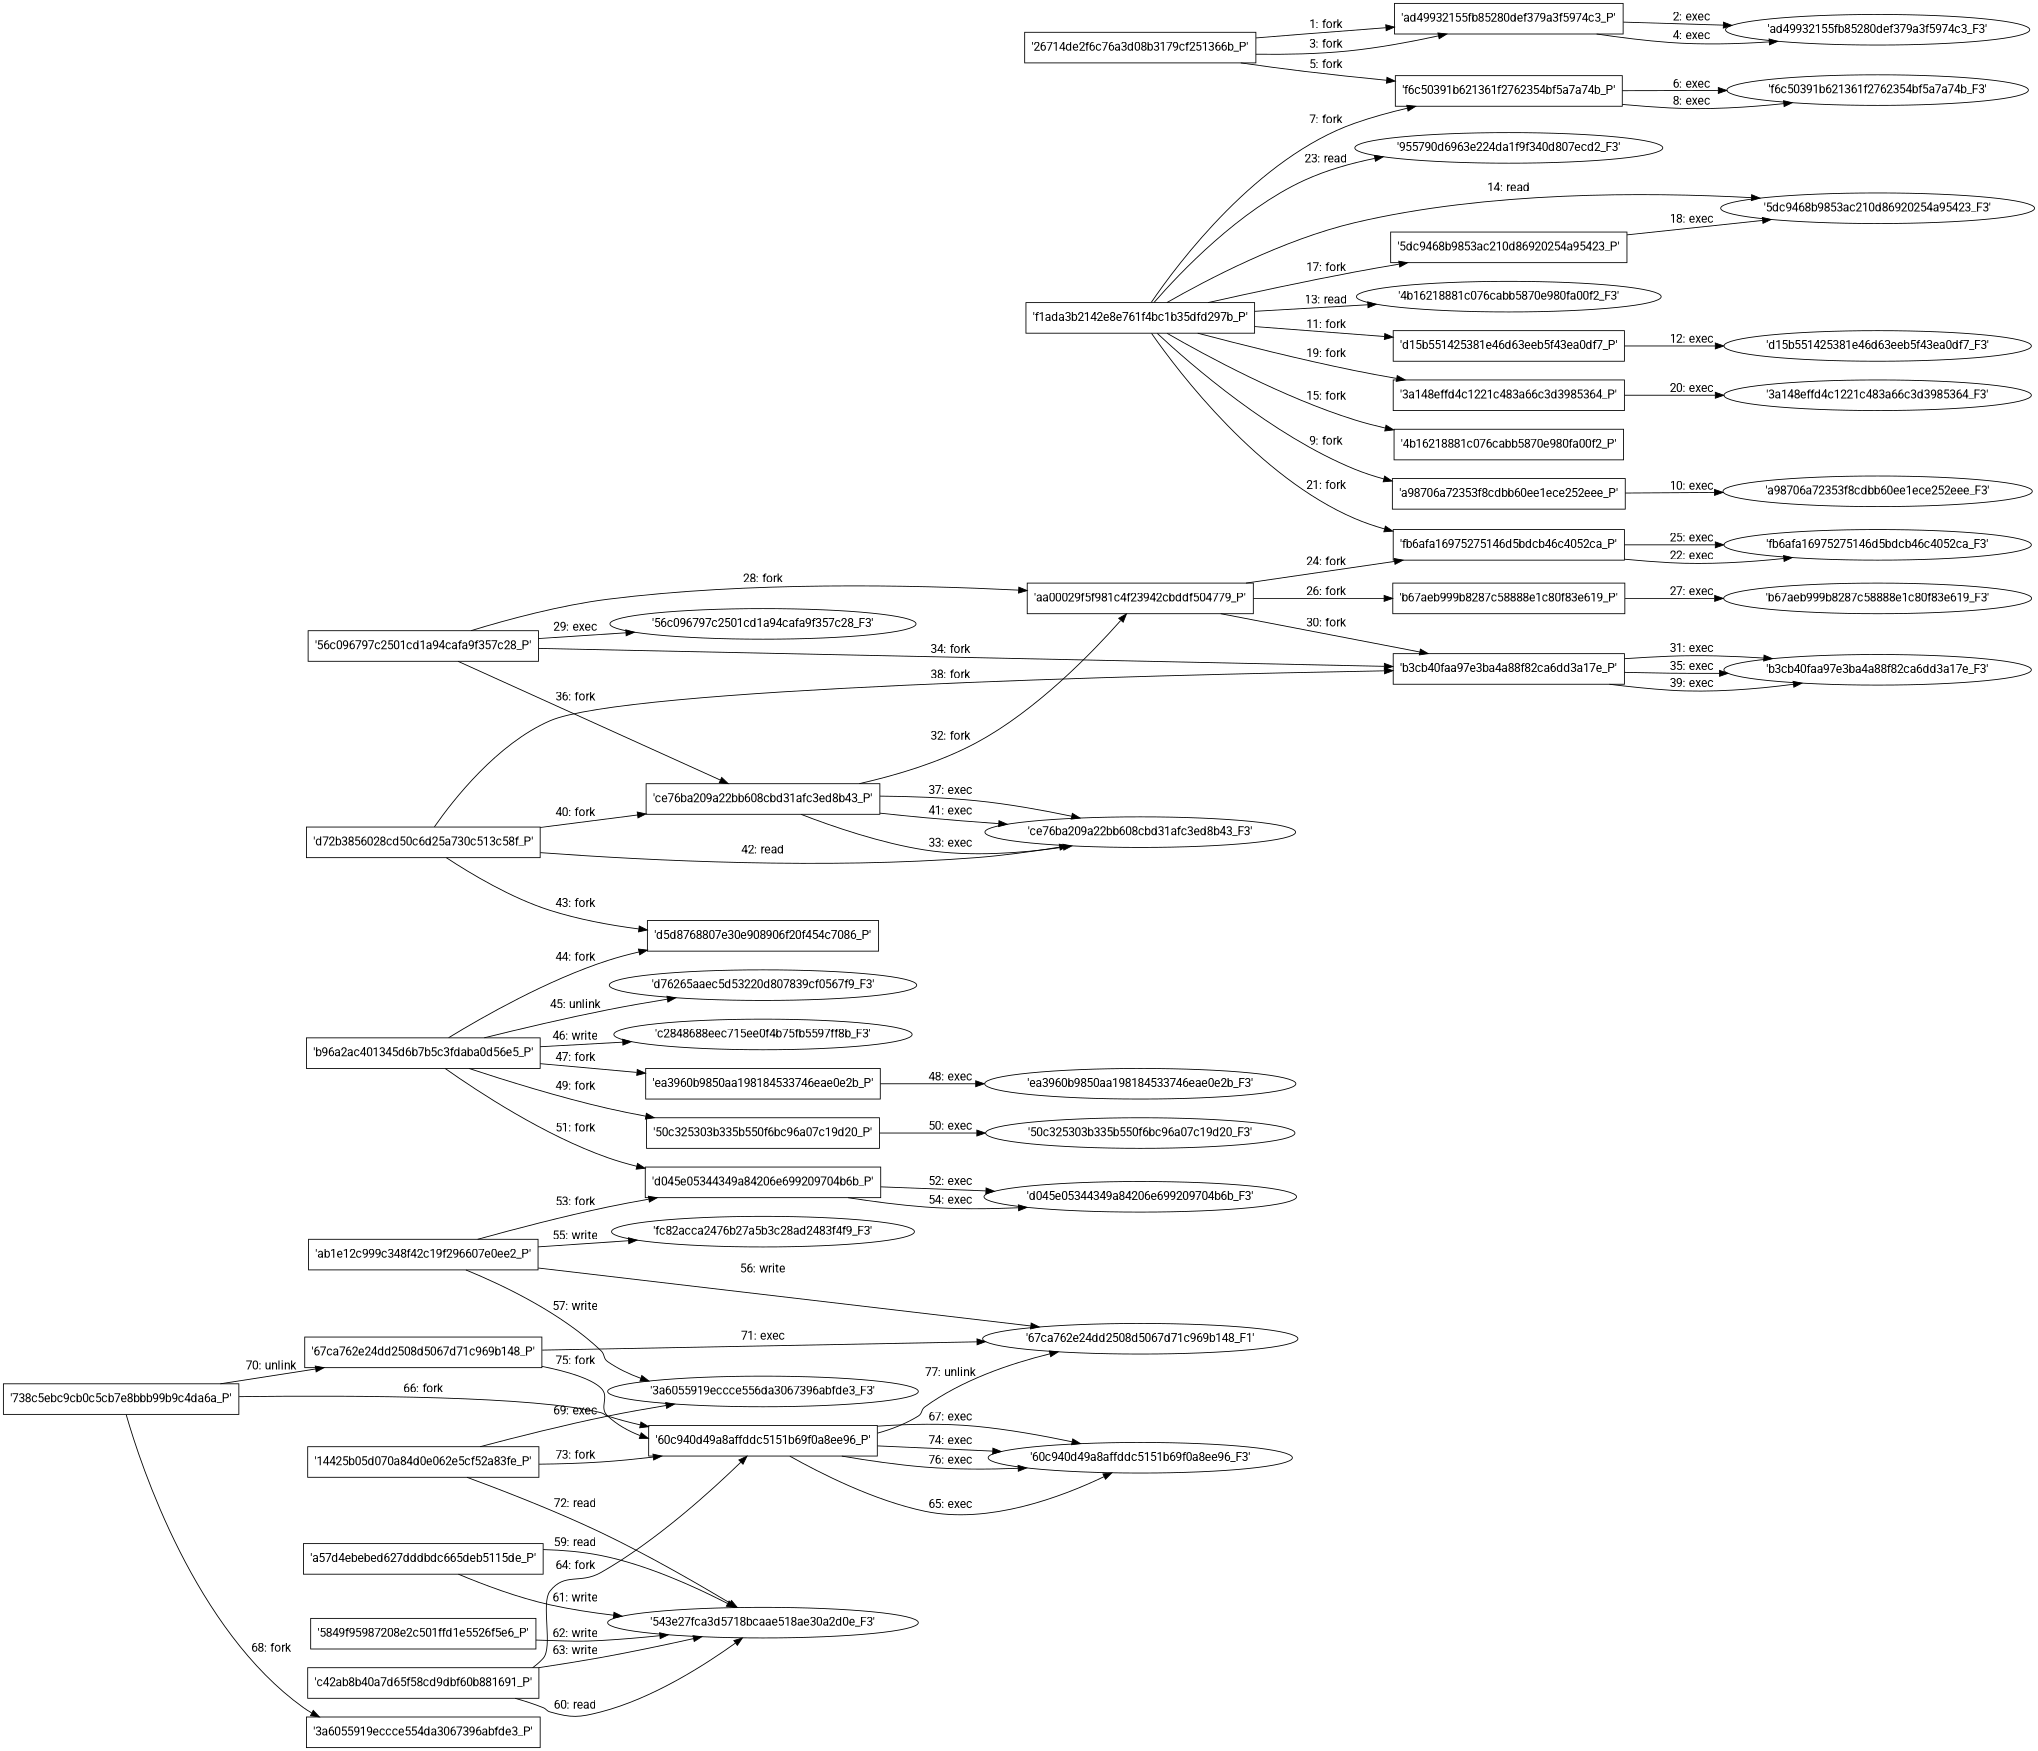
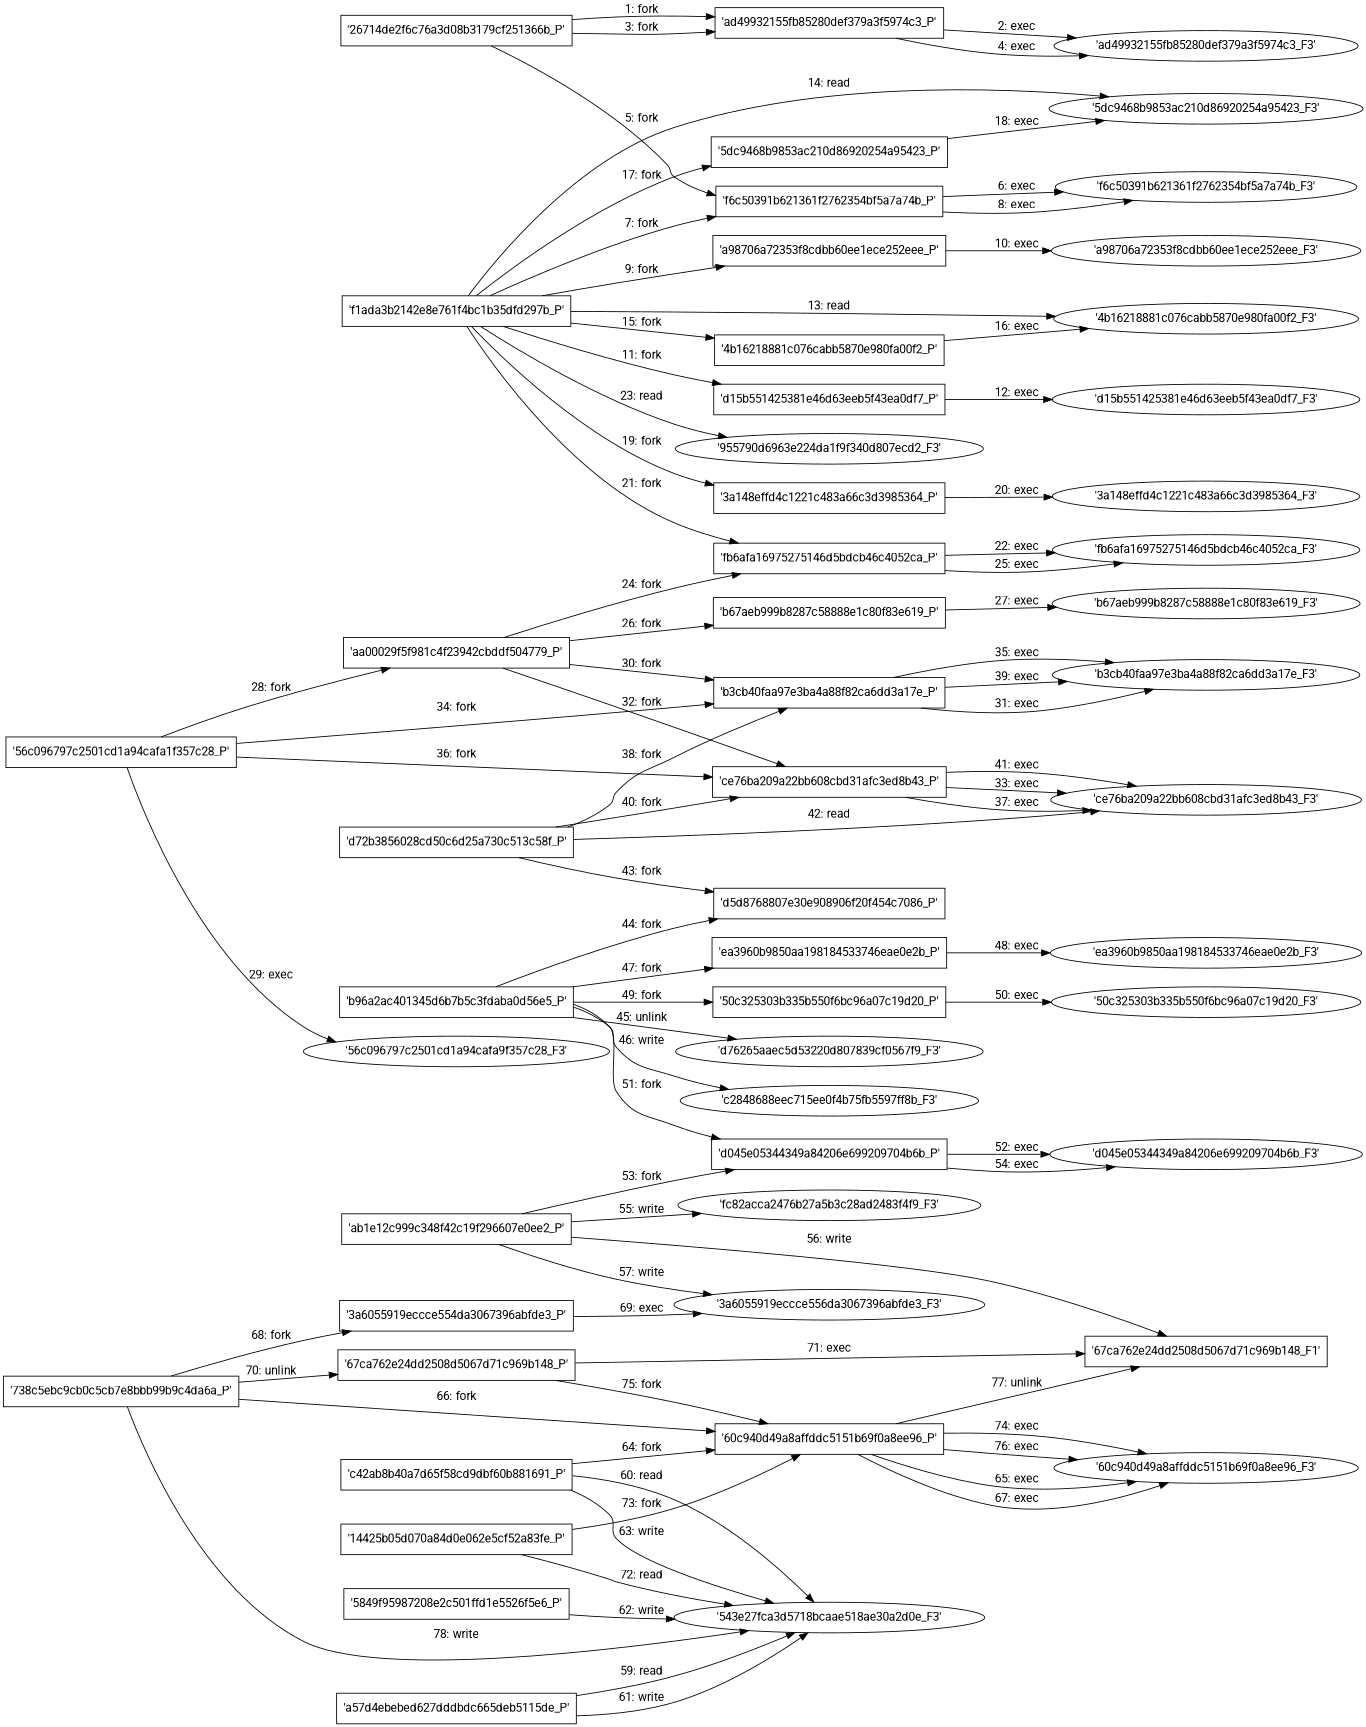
none -> (1012, 335)
(423, 646) -> (121, 752)
(1004, 726) -> (647, 718)
(1140, 1339) -> (1206, 1352)
(573, 1424) -> (633, 1316)
none -> (372, 1657)
